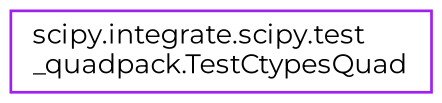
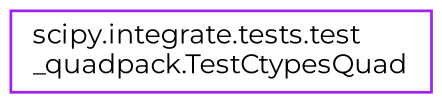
(221, 52) -> (221, 52)
